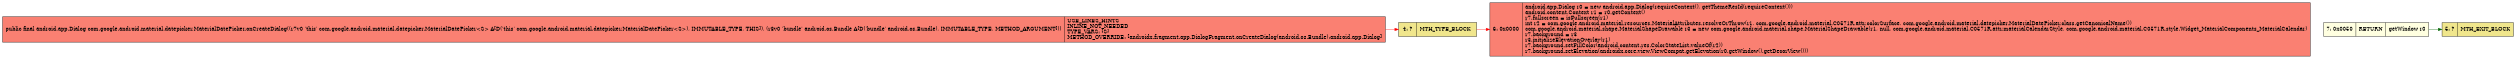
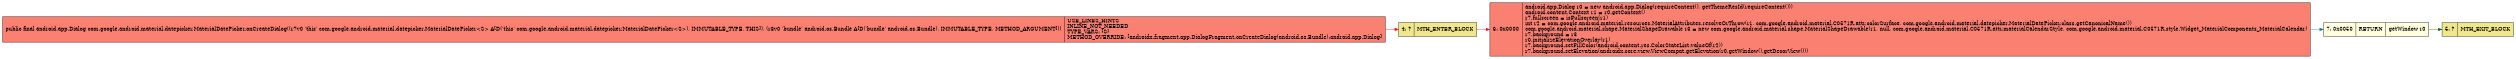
(1445, 29) -> (1445, 29)
none -> (2315, 29)
(1568, 40) -> (1568, 40)
